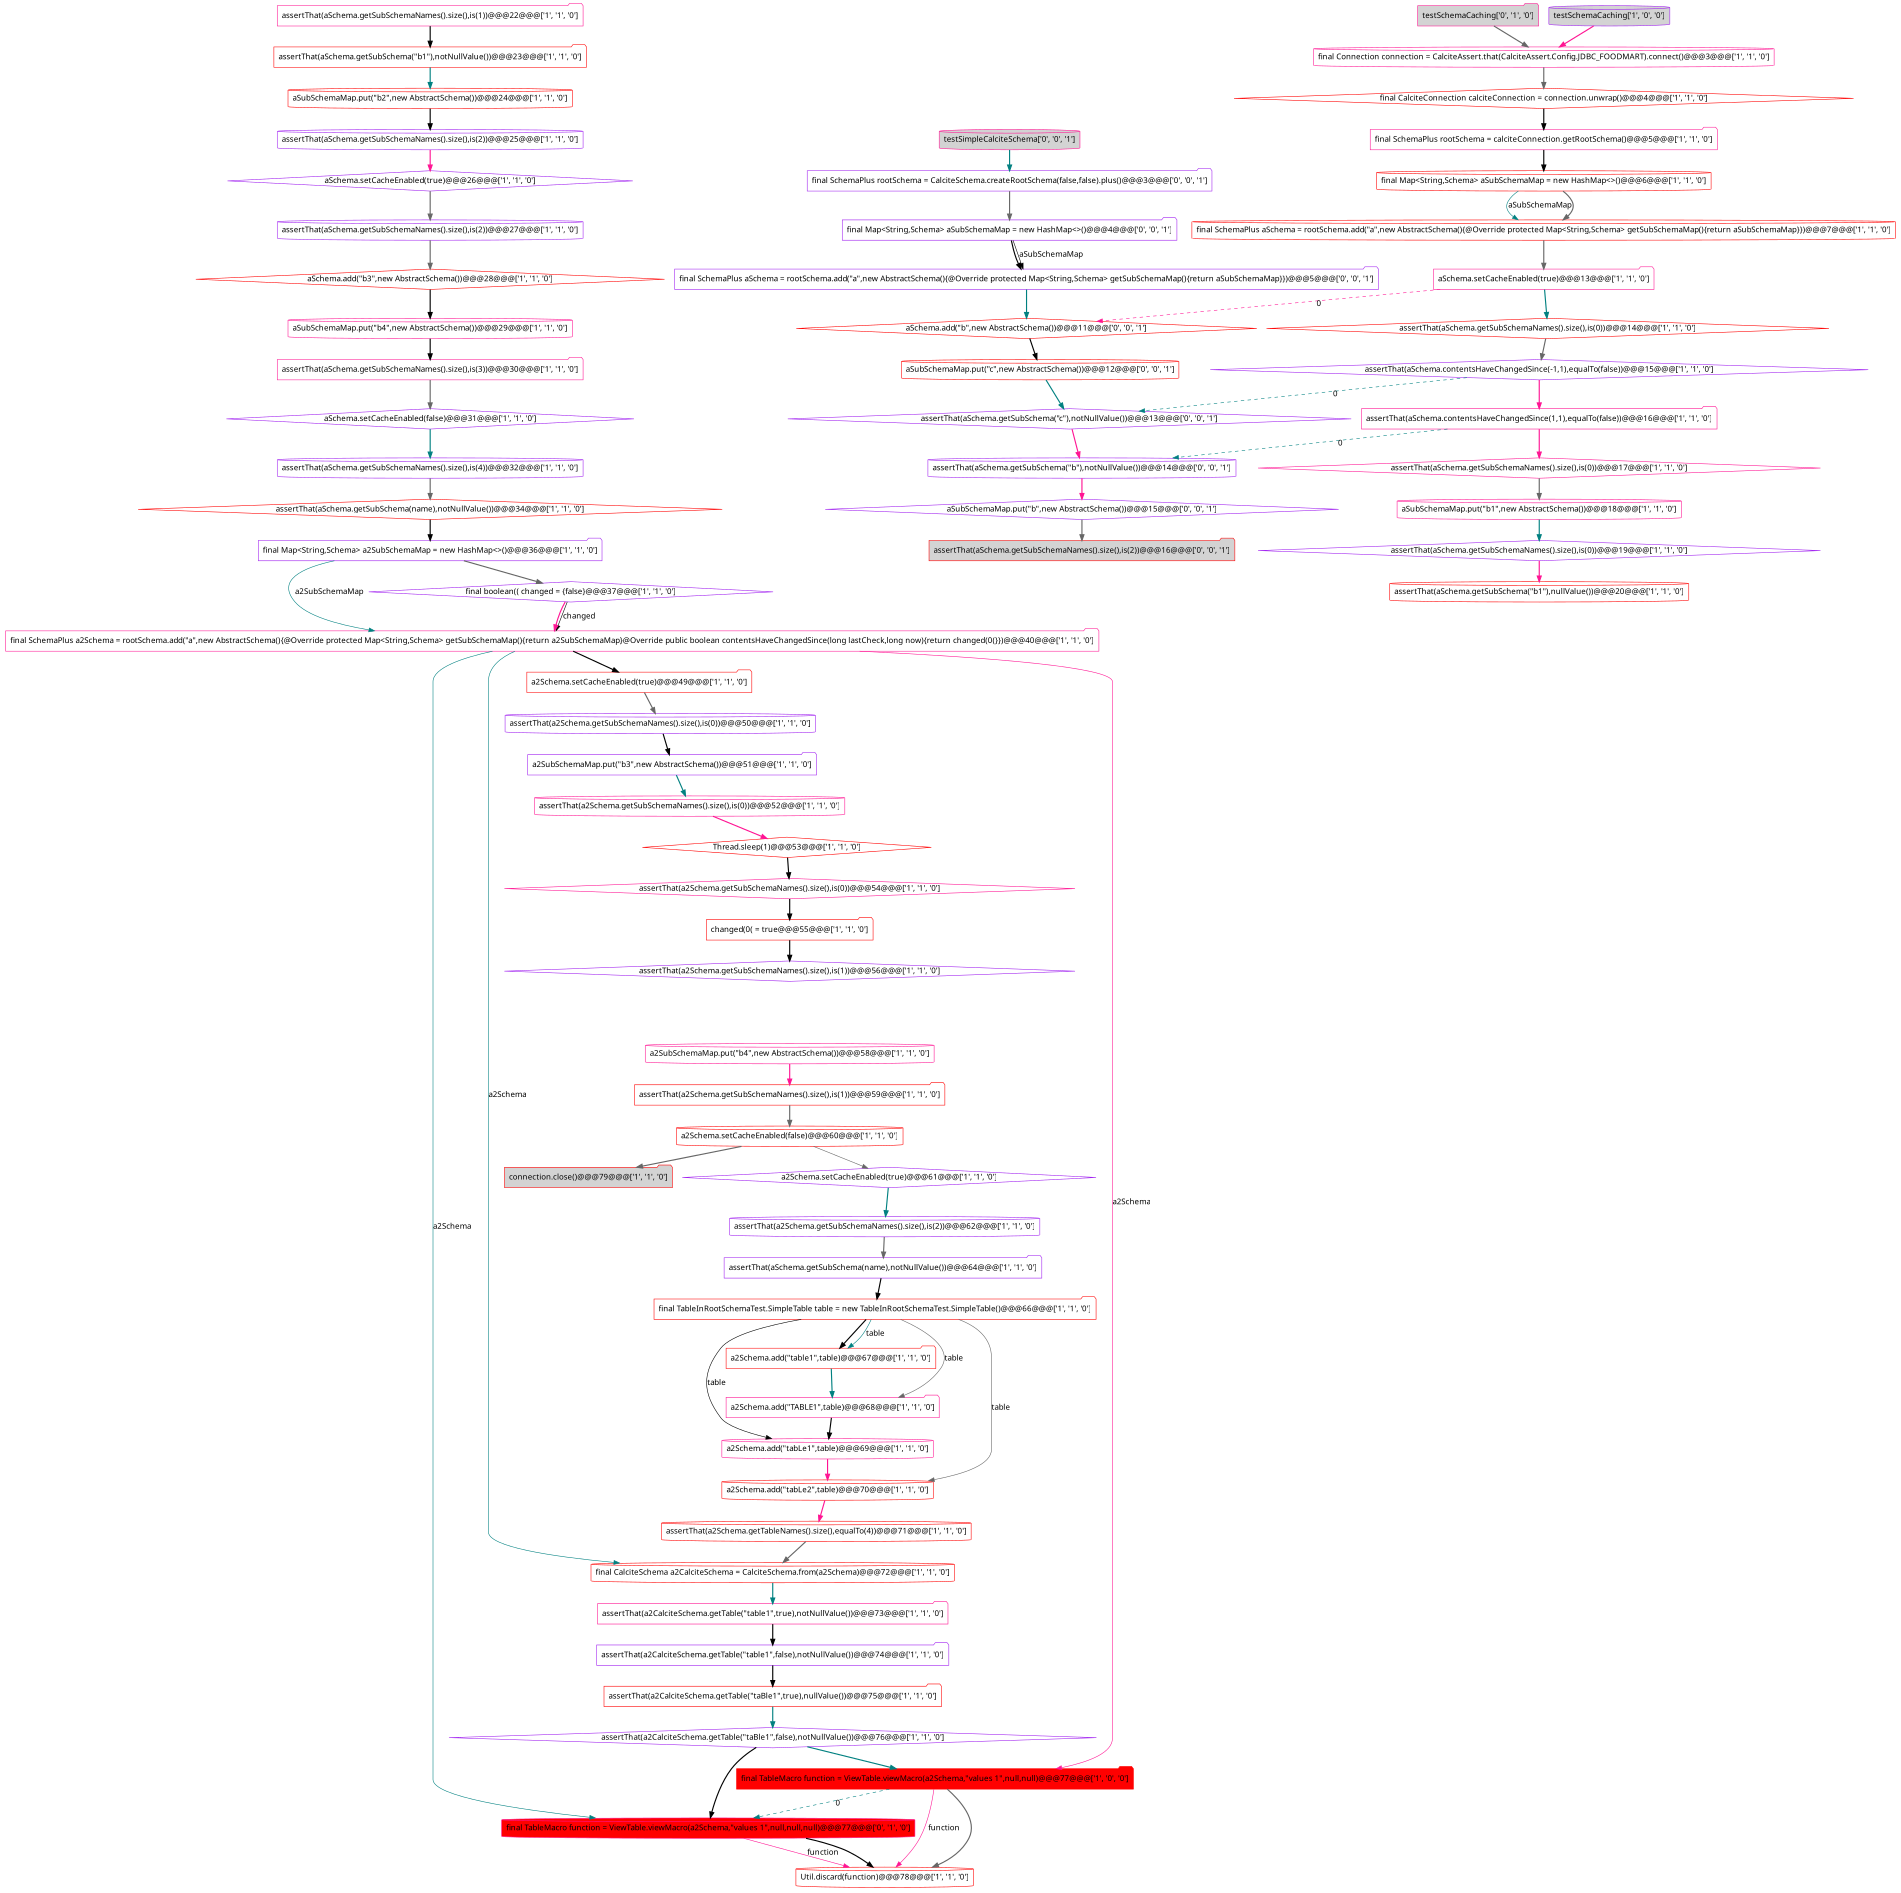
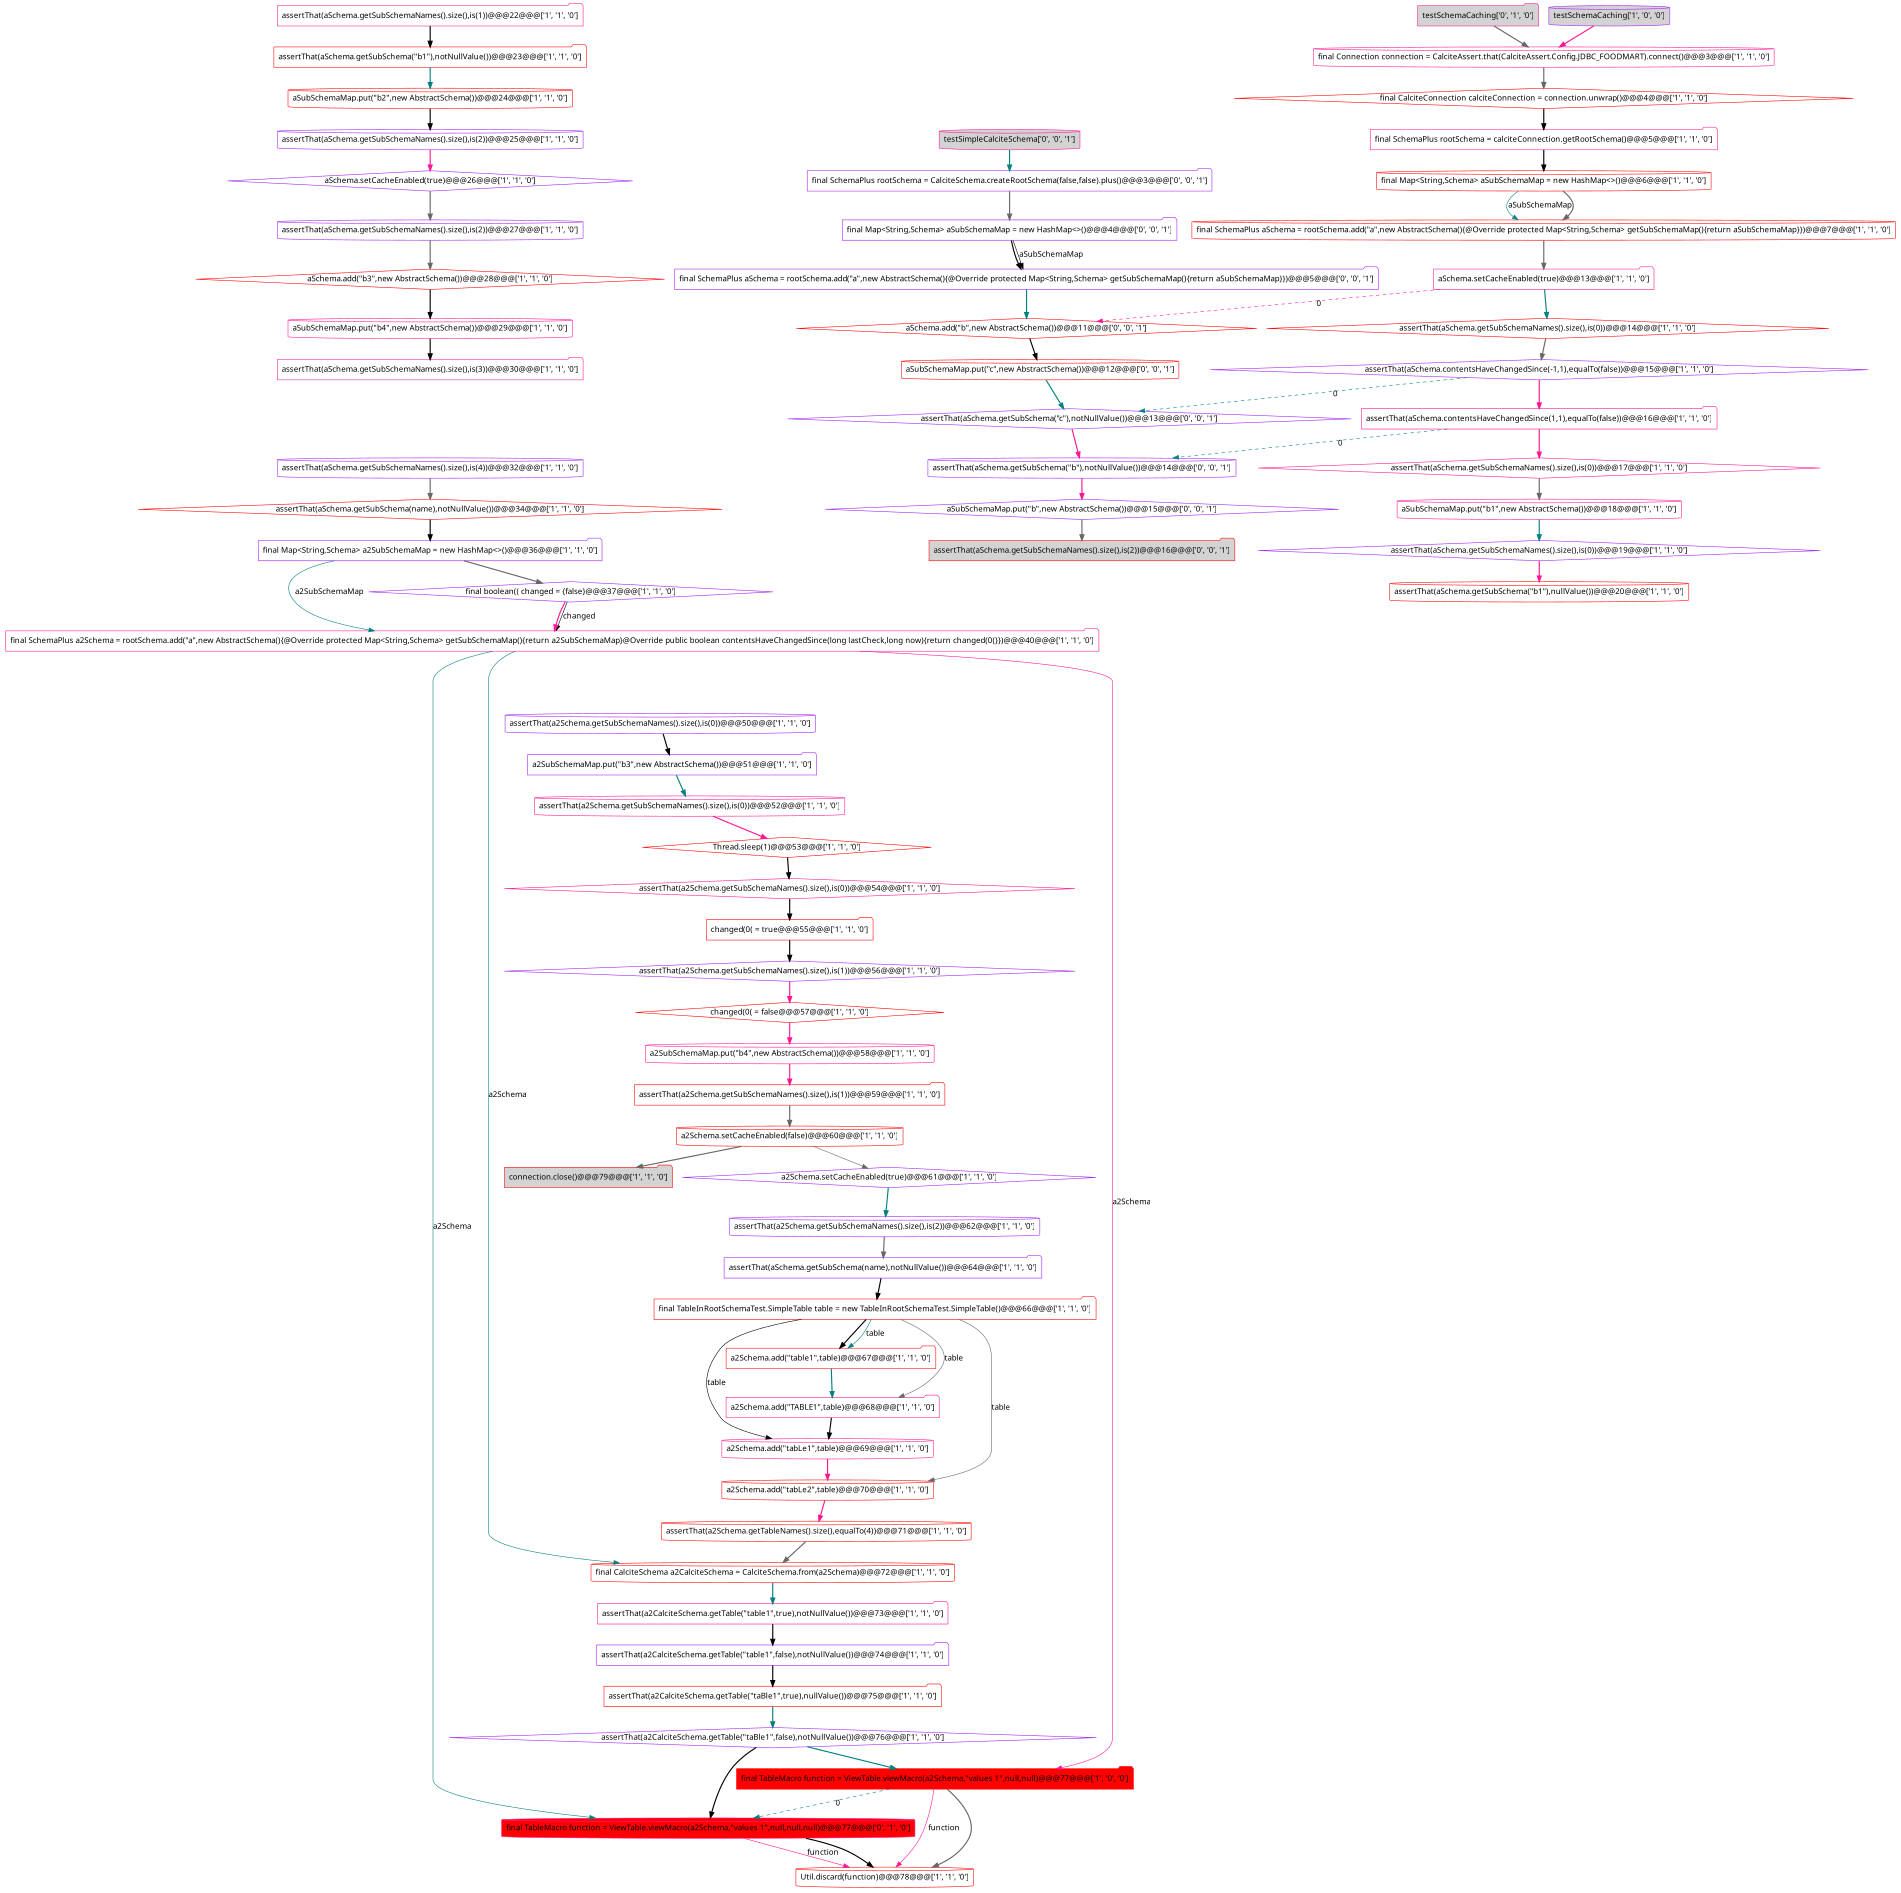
(430, 419) -> none
(639, 682) -> none
none -> (790, 1012)
